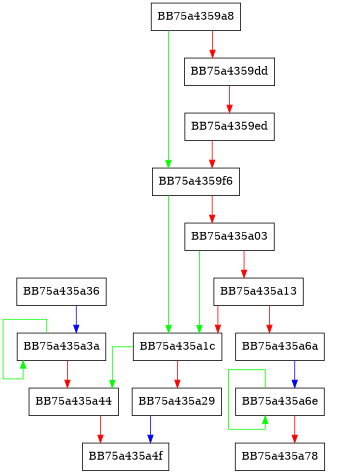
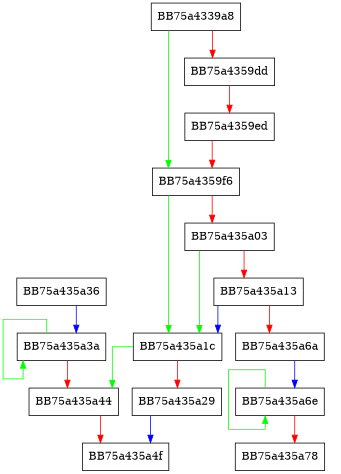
(196, 17) -> (196, 17)
(218, 315) -> (218, 315)
